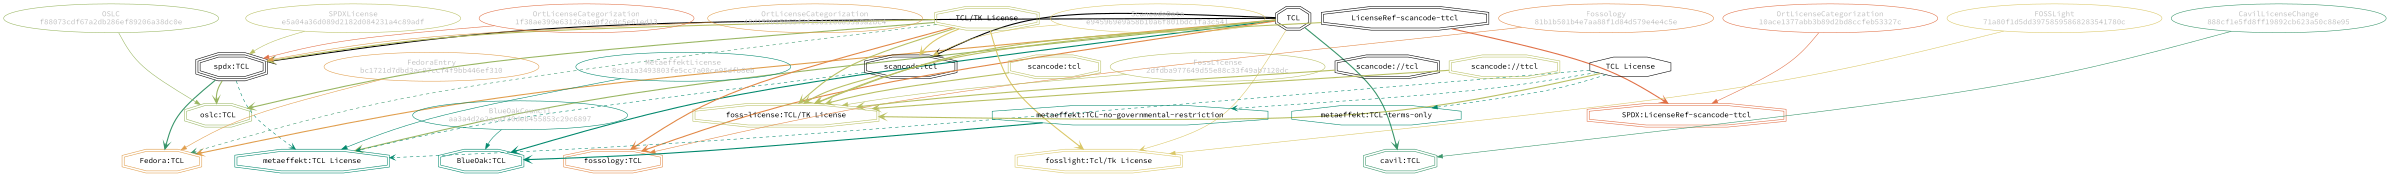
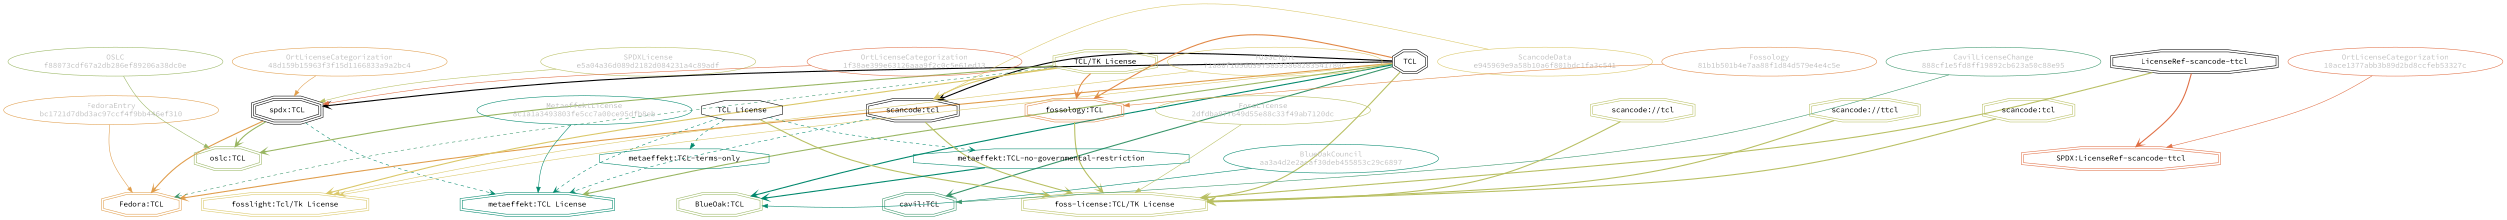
(603, 29) -> none
(883, 52) -> (1079, 160)
(1387, 67) -> (1643, 110)
(185, 108) -> (205, 149)
(481, 161) -> (719, 204)
